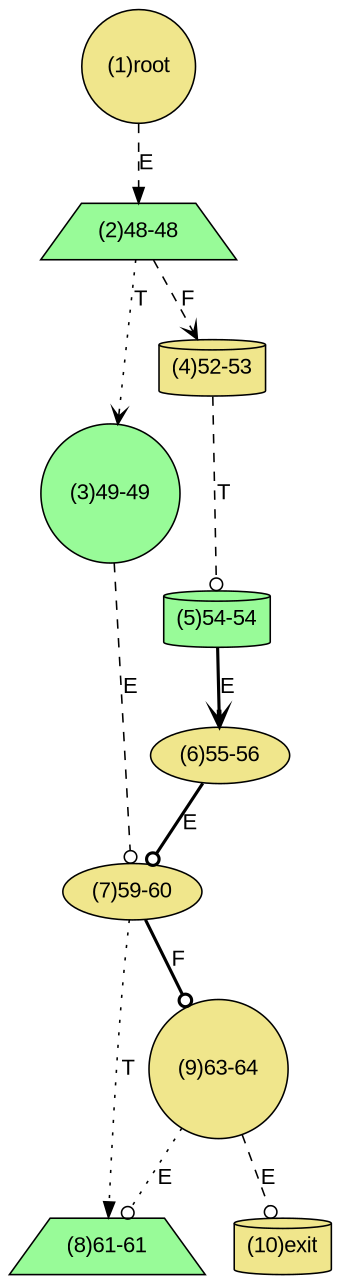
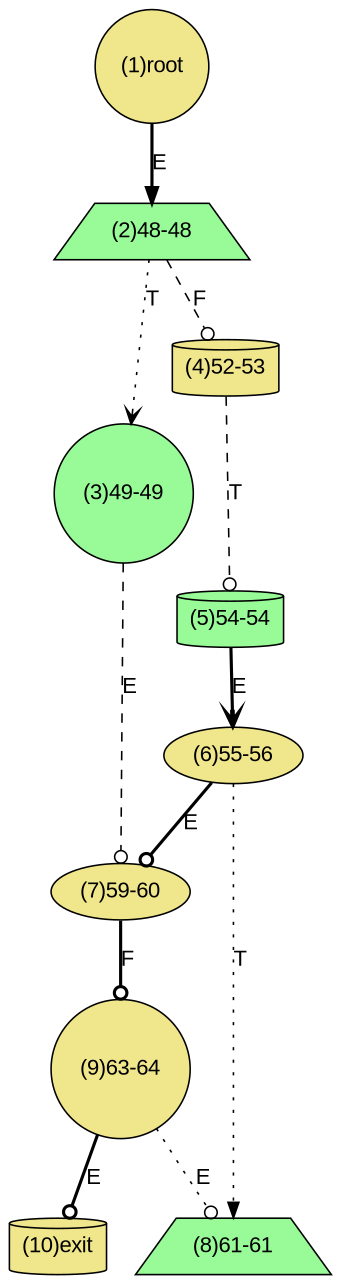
(139, 156) -> (152, 156)
(172, 293) -> (186, 294)
(117, 1061) -> (233, 993)
(255, 1170) -> (85, 1170)
